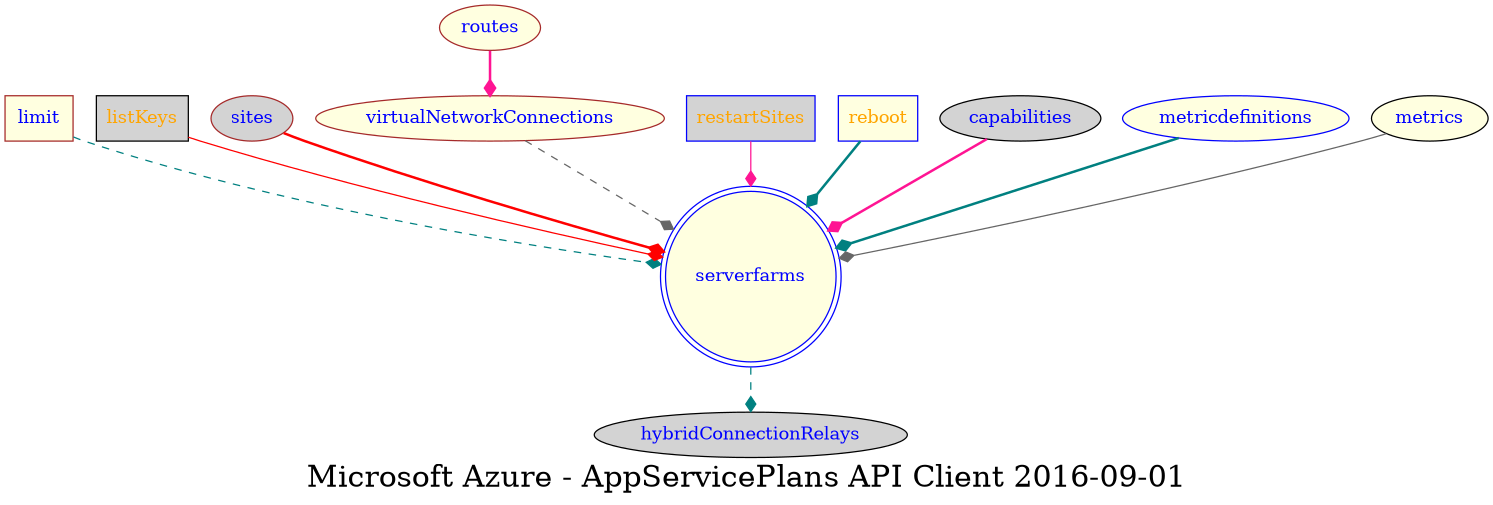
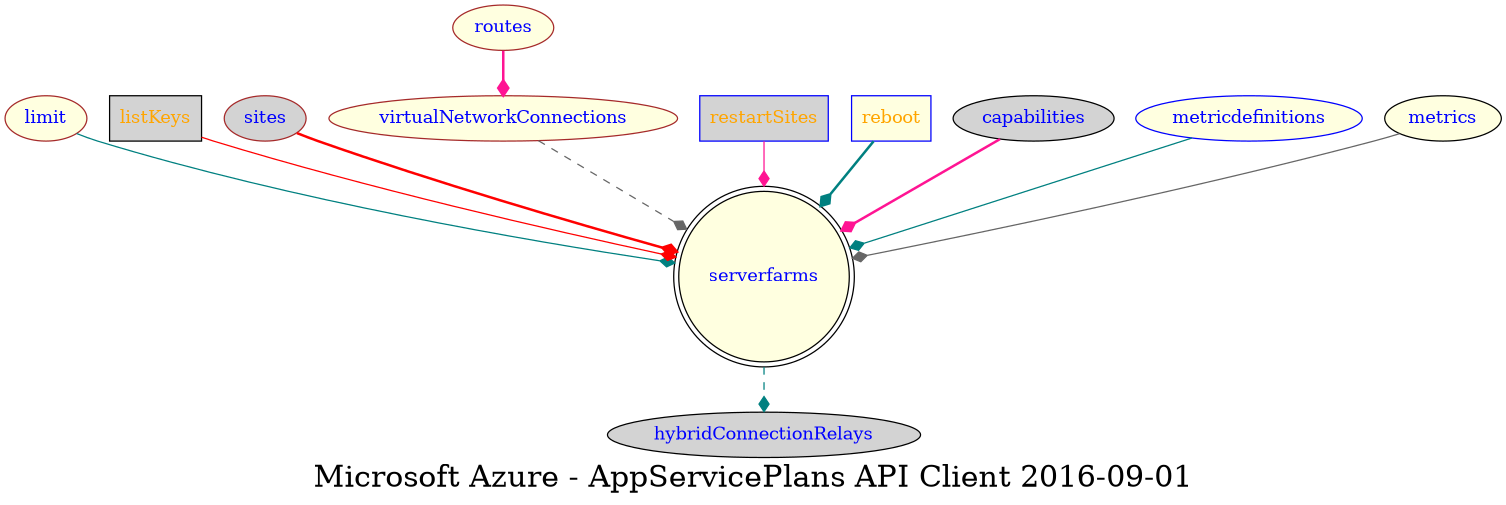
(39, 118) -> (46, 118)
(1015, 191) -> (1028, 191)
(357, 212) -> (366, 208)
(751, 277) -> (764, 277)
